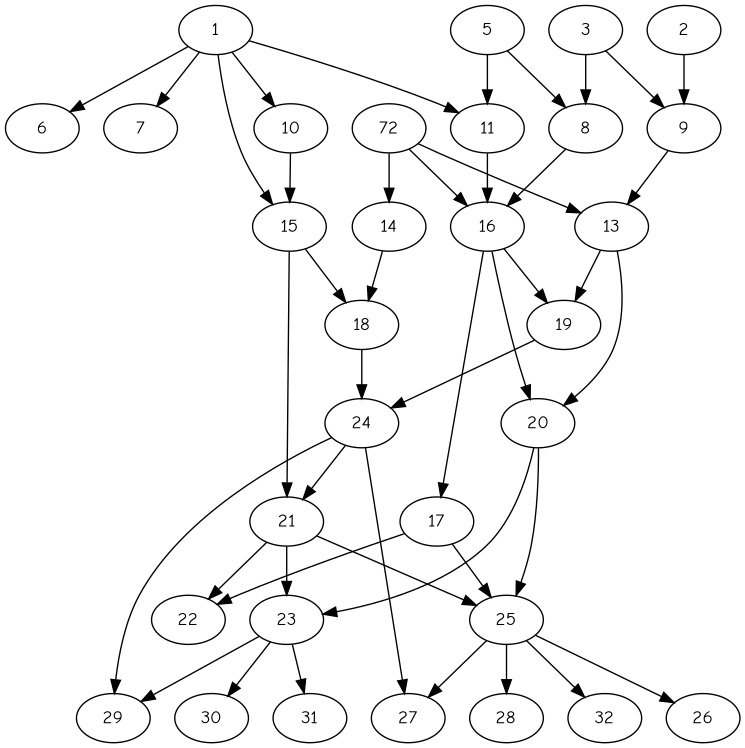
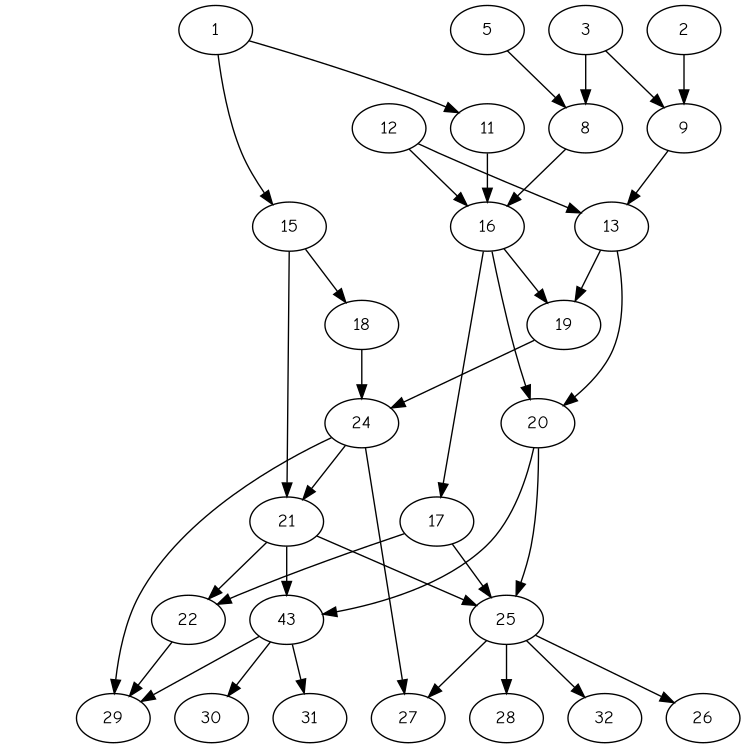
(487, 72) -> none
(42, 128) -> none
(141, 128) -> none
(291, 128) -> none
(389, 128) -> (389, 128)
(389, 227) -> none
(287, 620) -> (287, 620)
none -> (155, 664)
